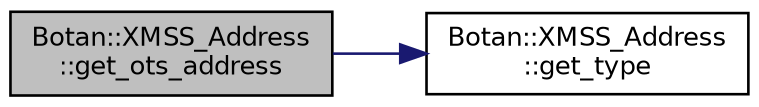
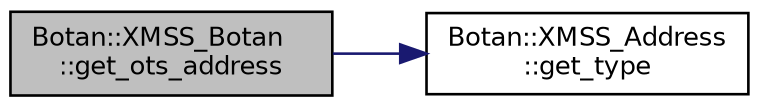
(171, 54) -> (171, 54)
